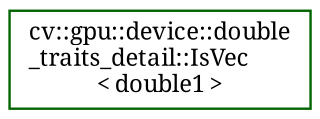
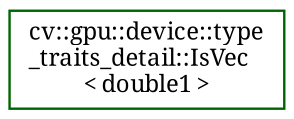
(160, 60) -> (147, 60)
